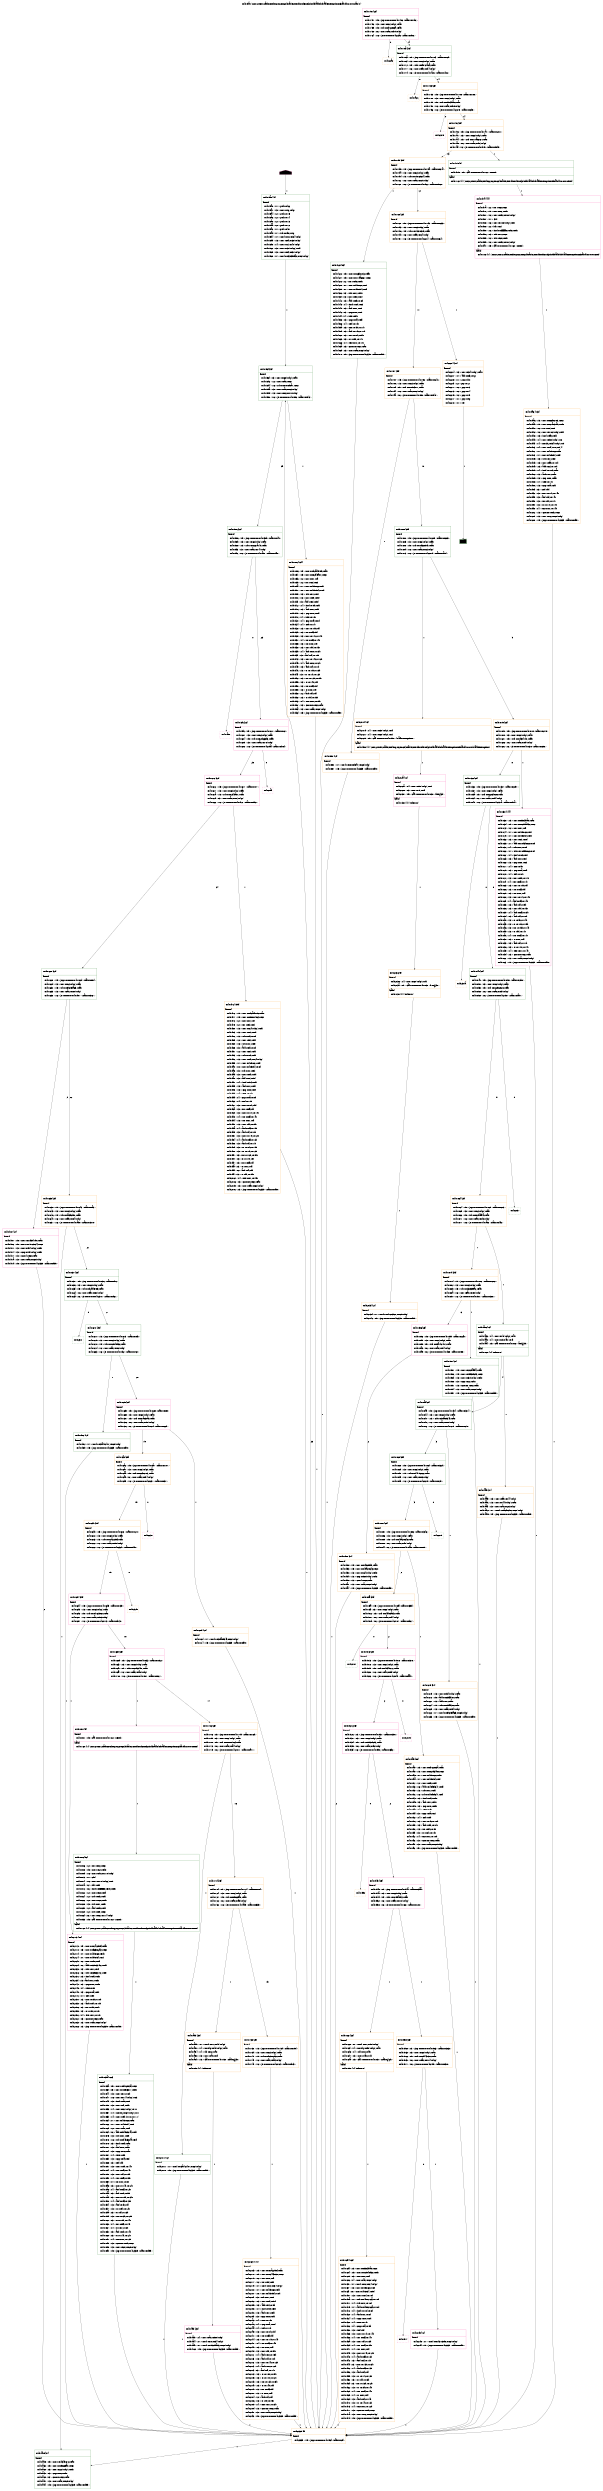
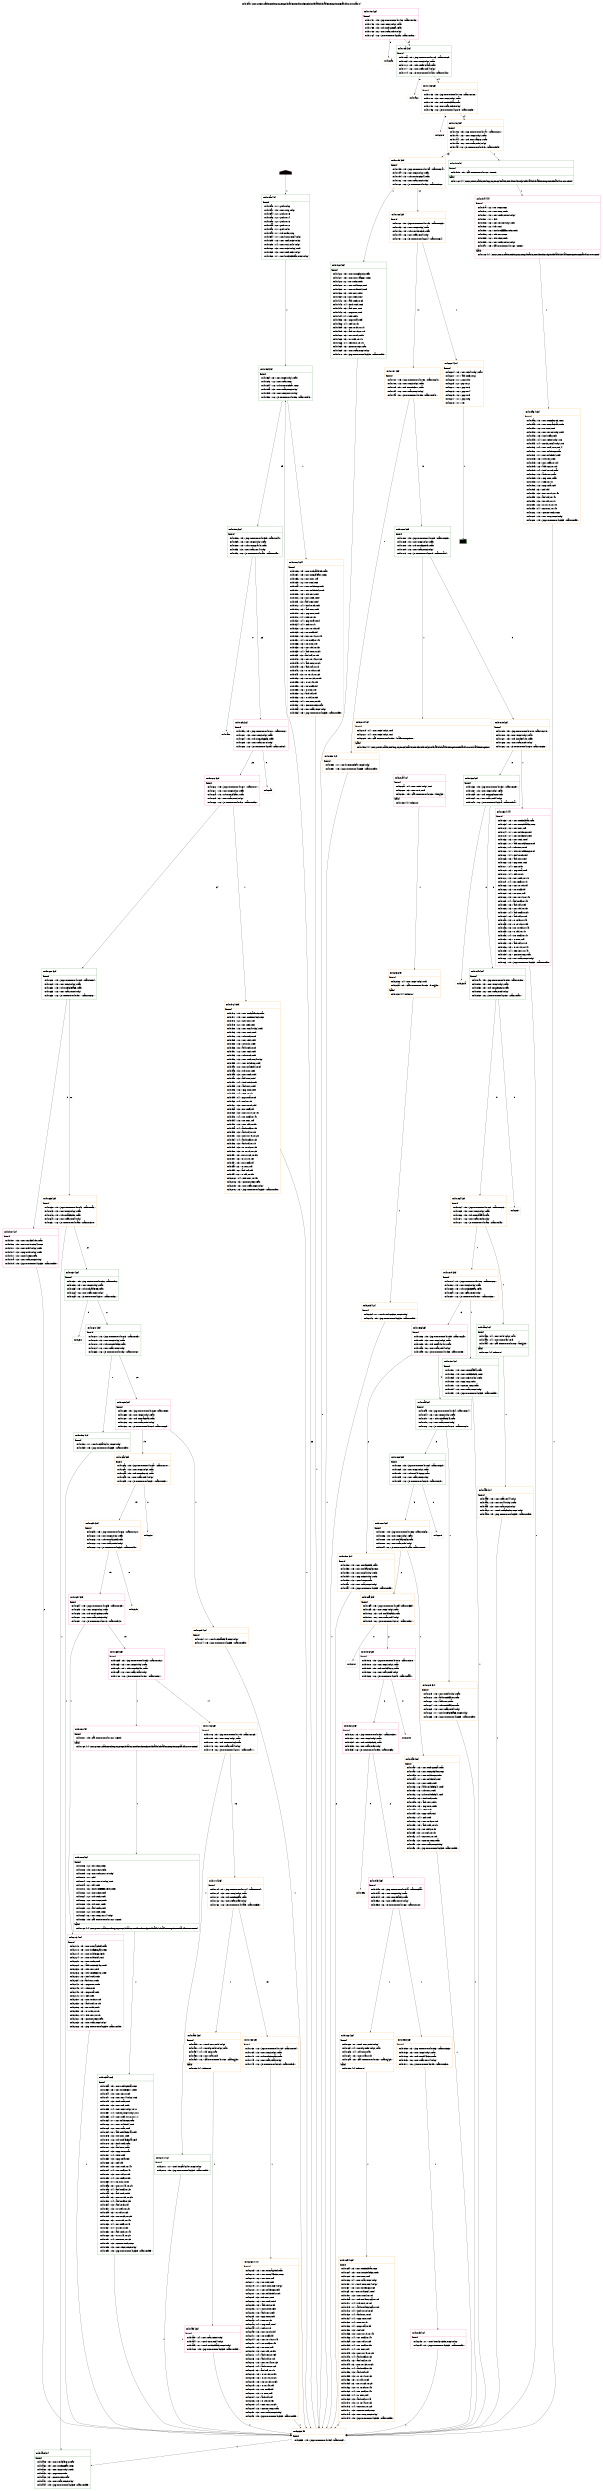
(421, 762) -> none
(500, 1392) -> (439, 1377)
(403, 2339) -> none
